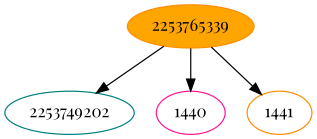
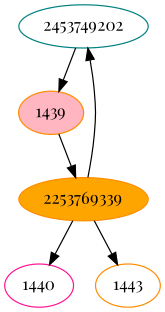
(191, 26) -> (84, 199)
none -> (51, 113)
(70, 113) -> (84, 26)
(280, 113) -> (128, 286)
